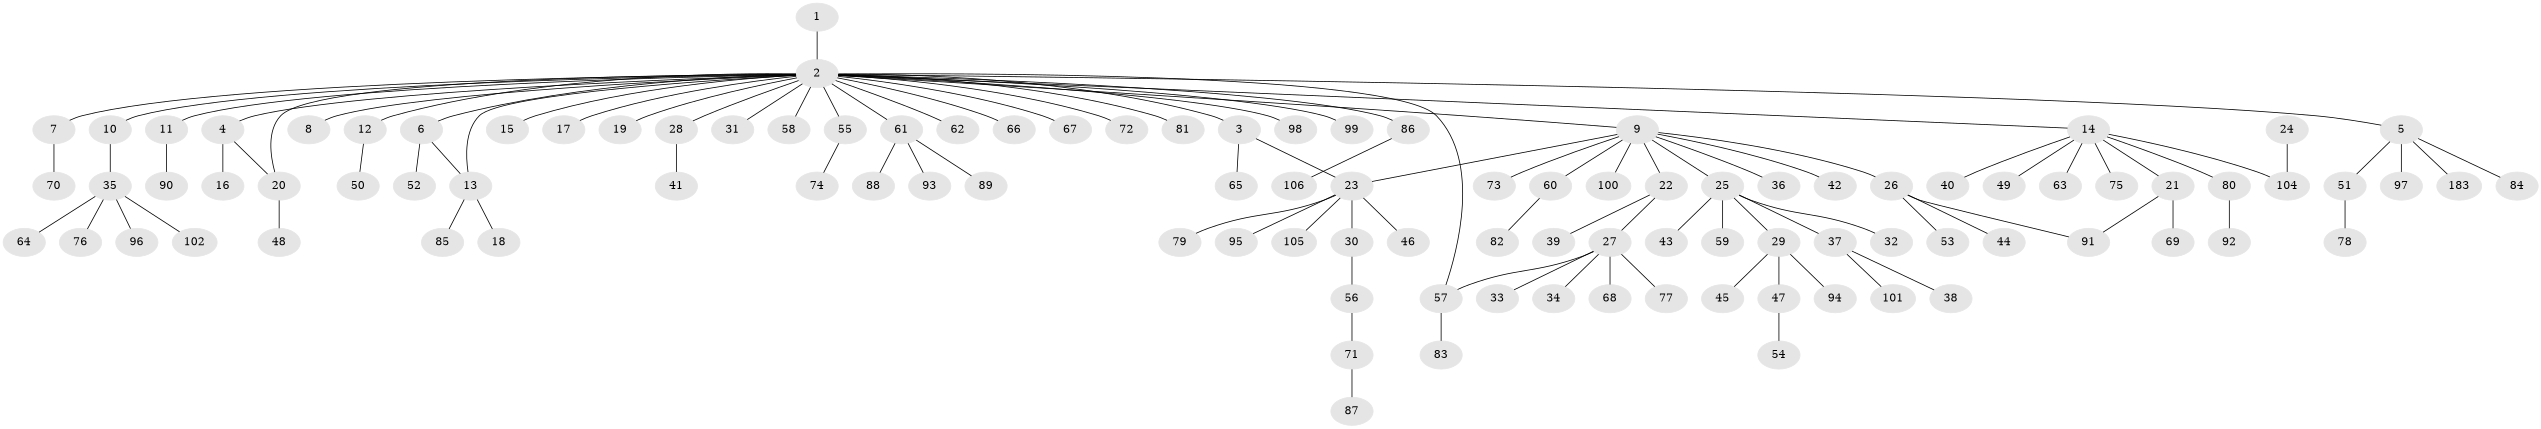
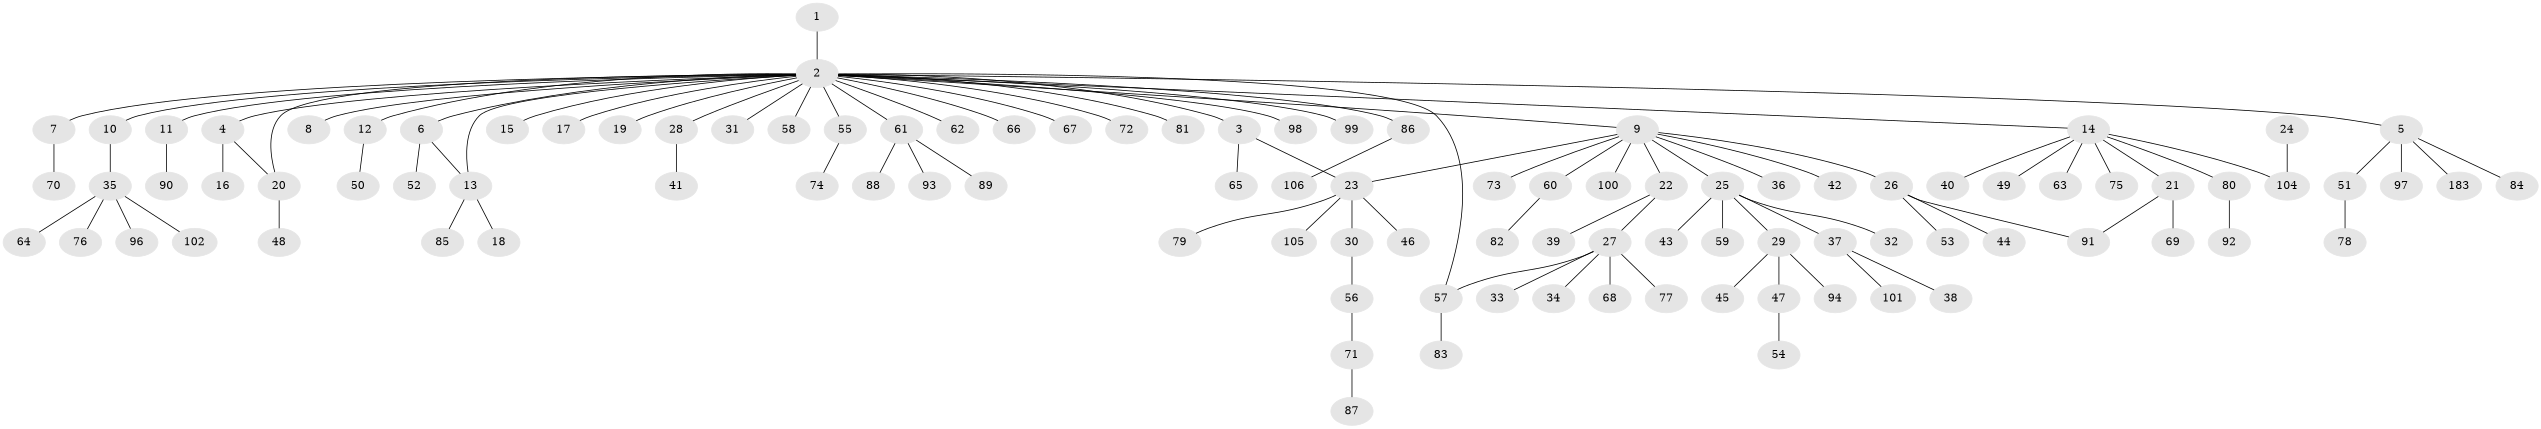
(1236, 242) -> none
